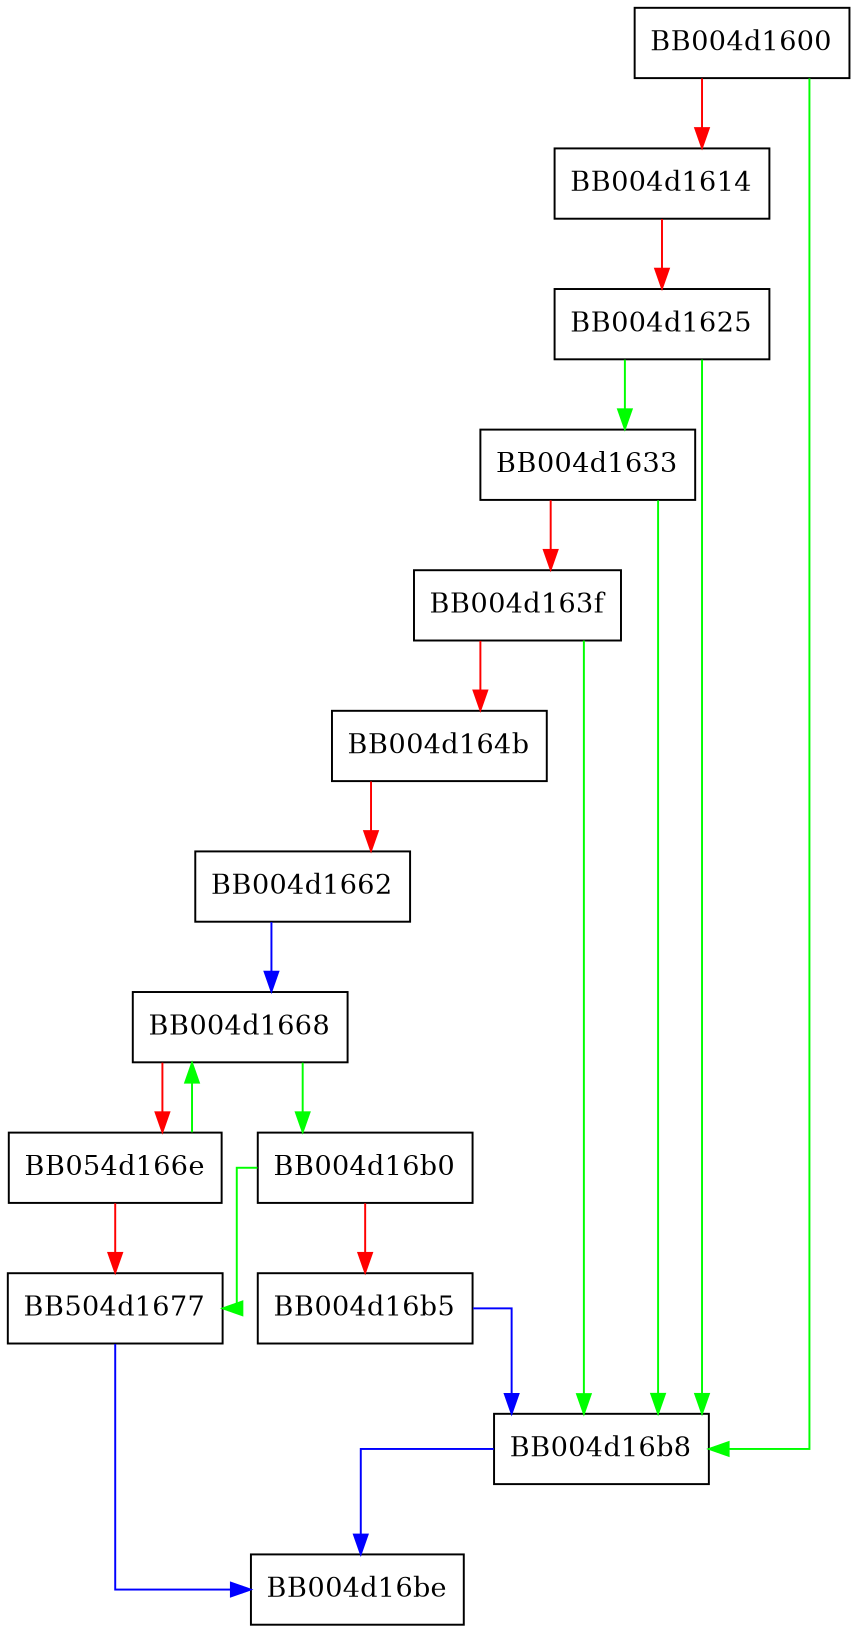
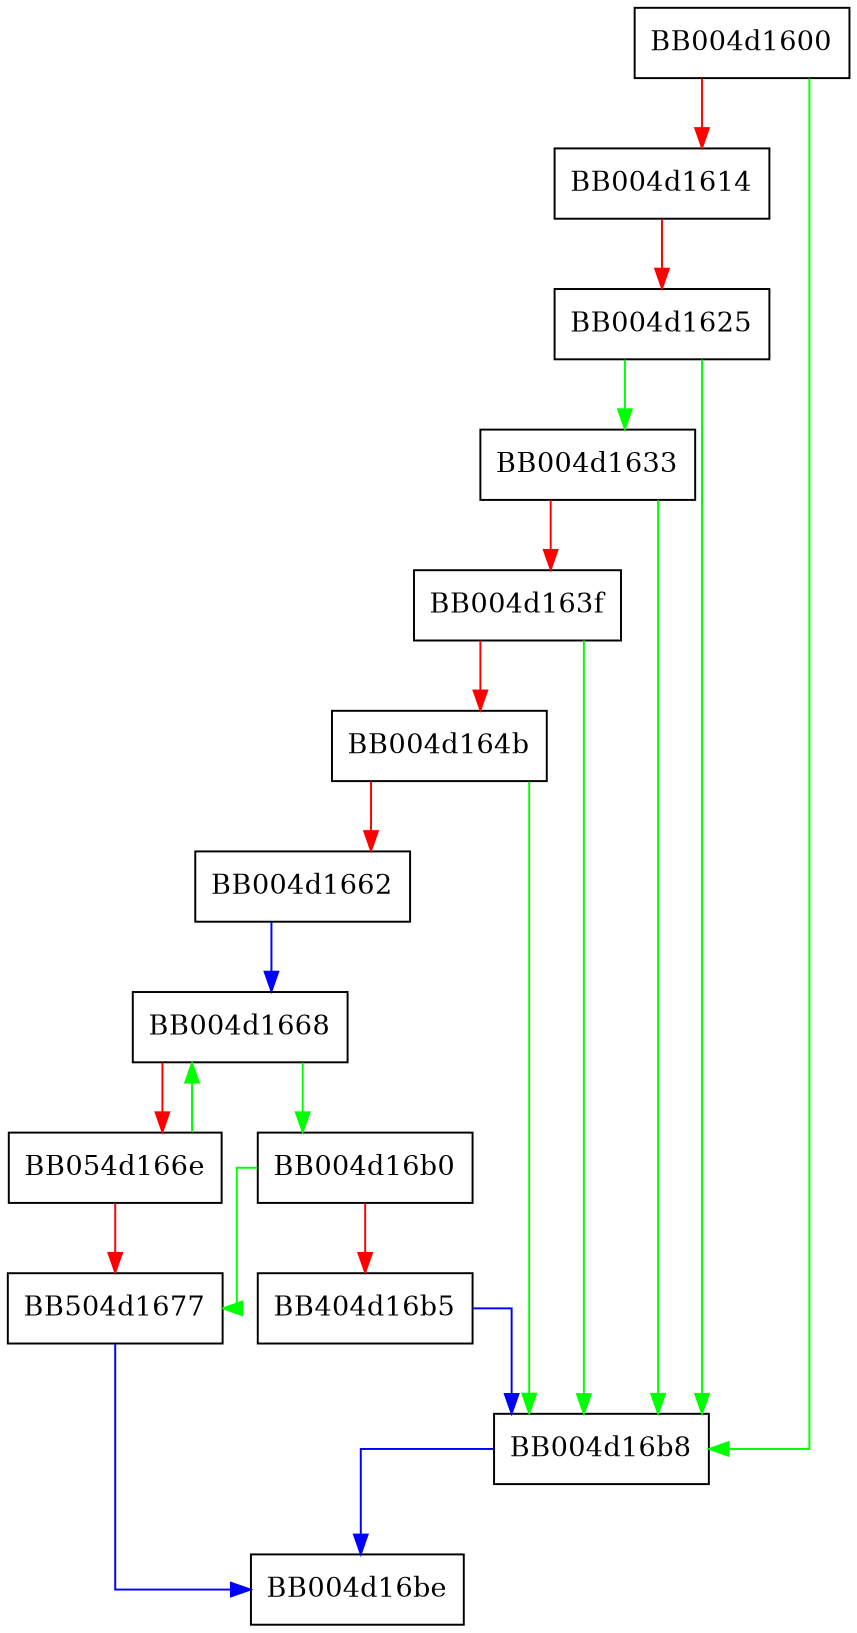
none -> (529, 1088)
(365, 1308) -> (365, 1308)
